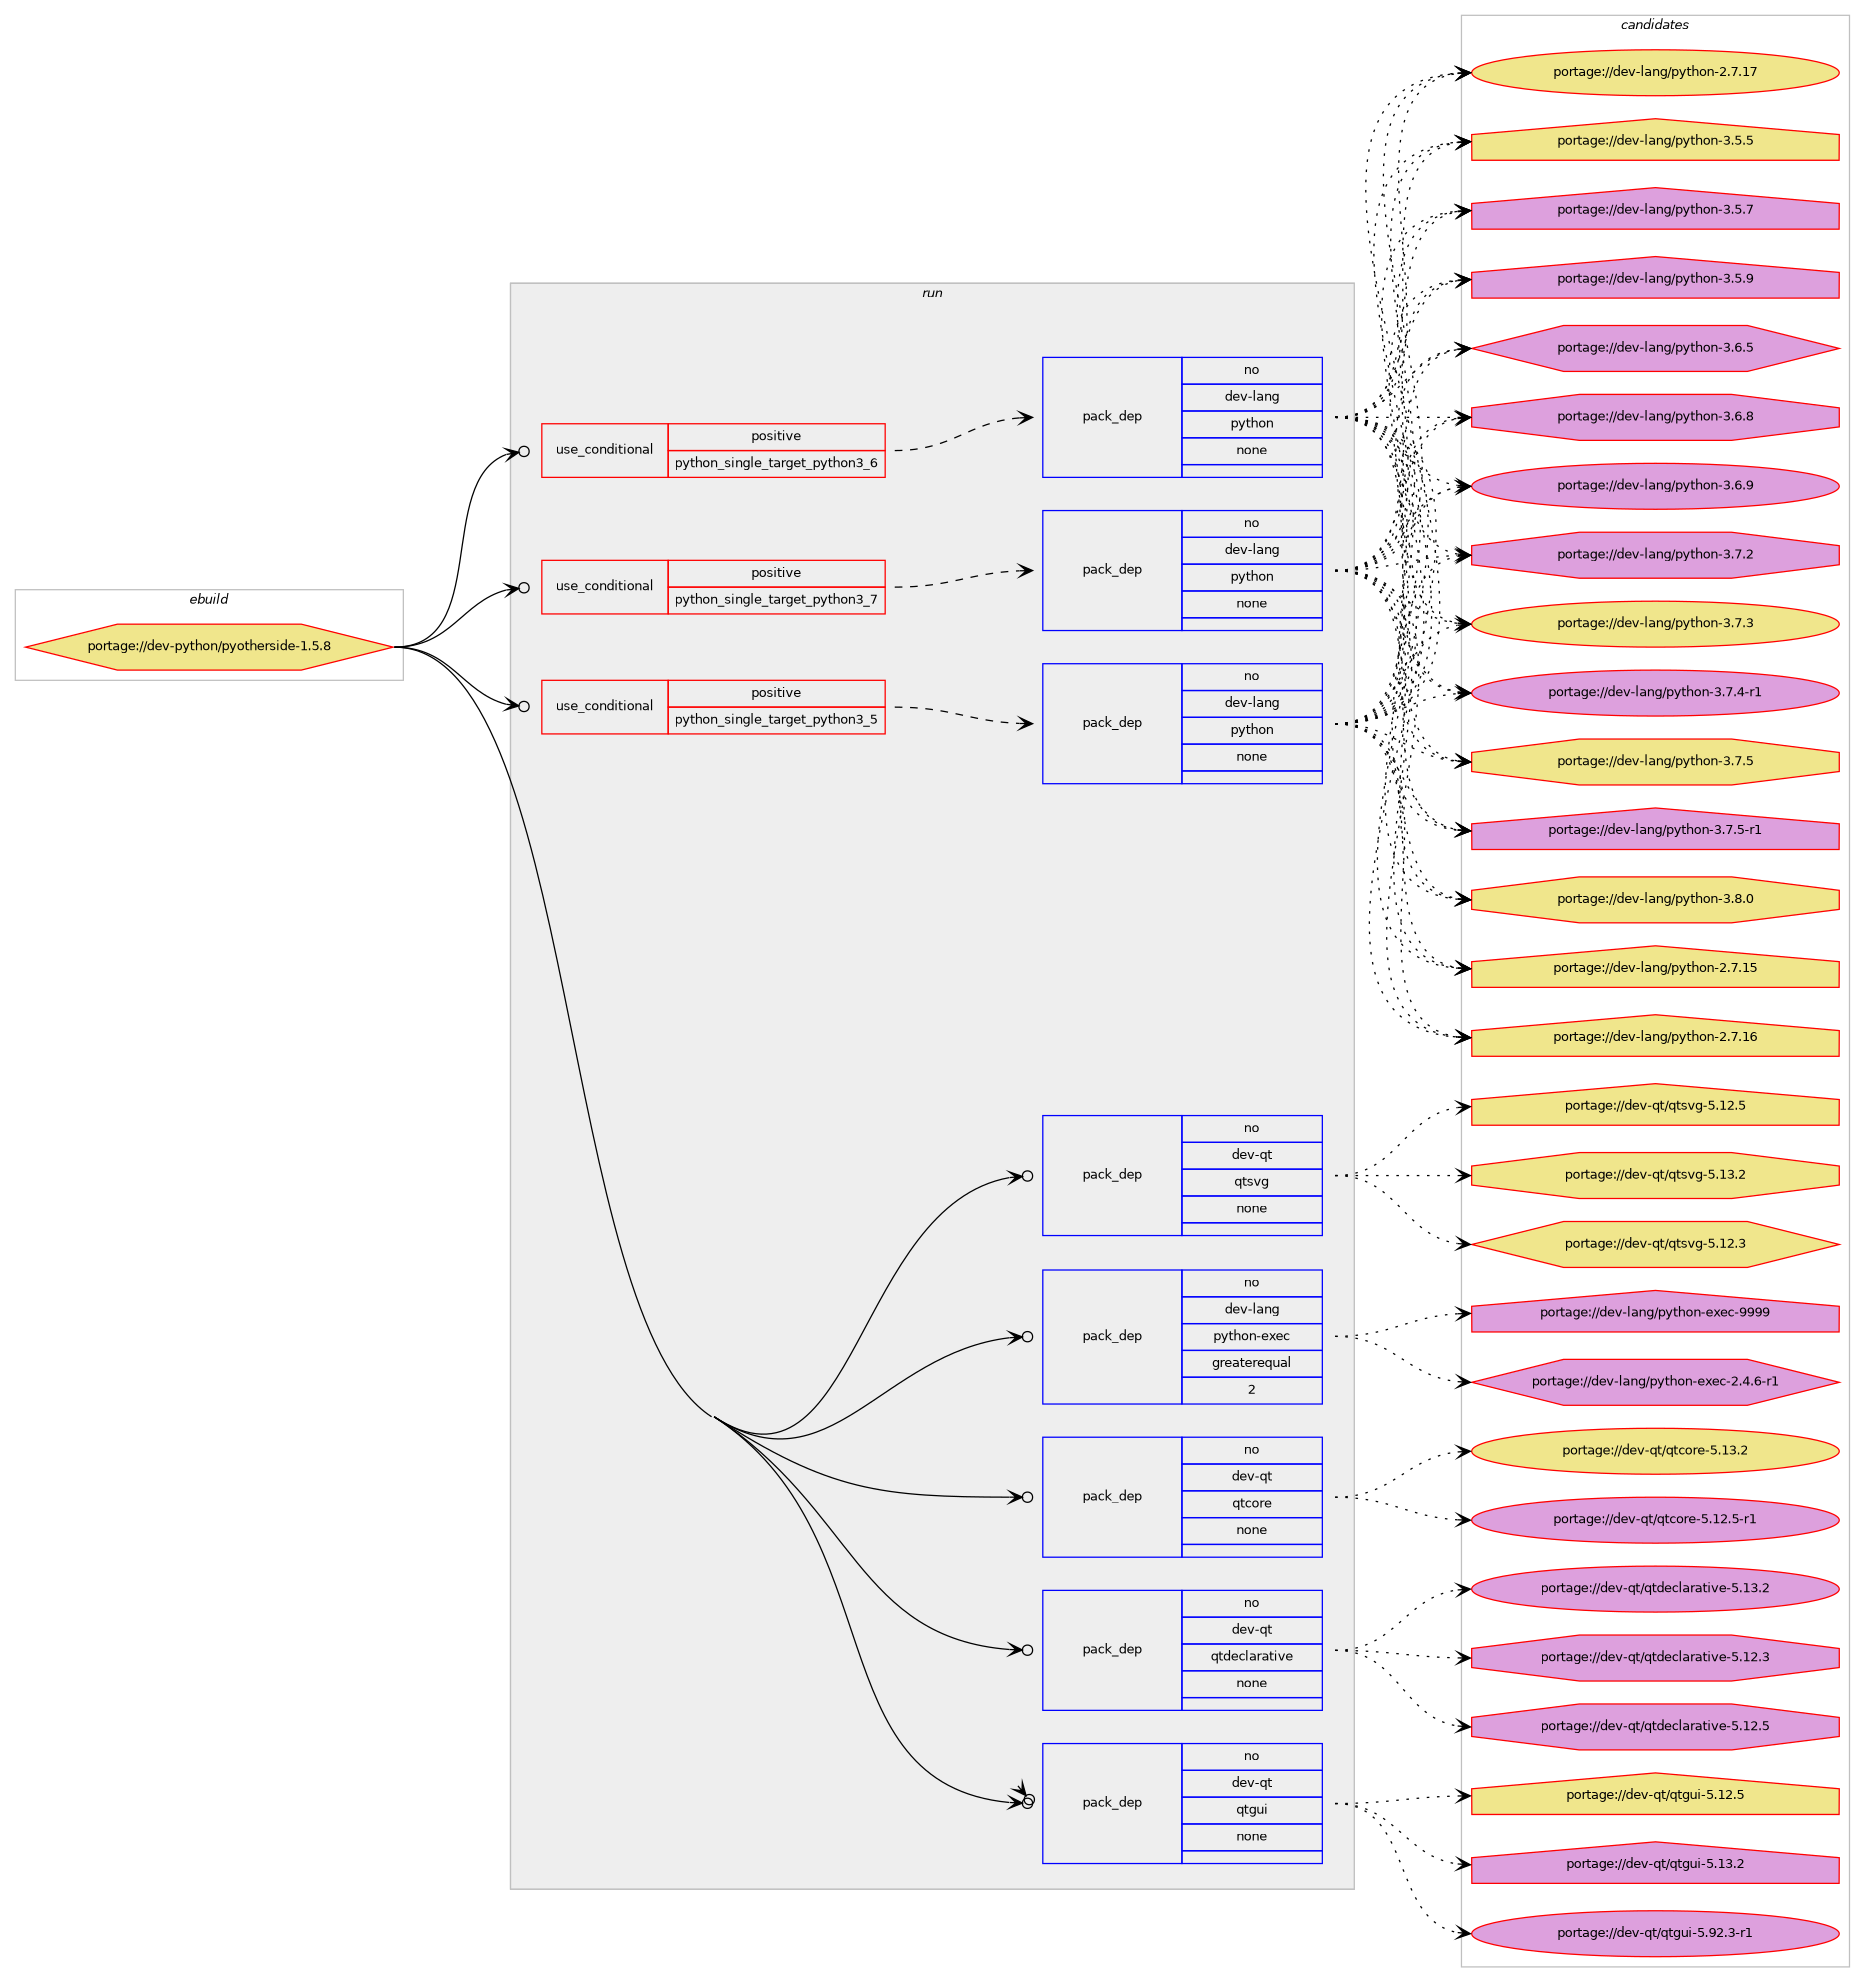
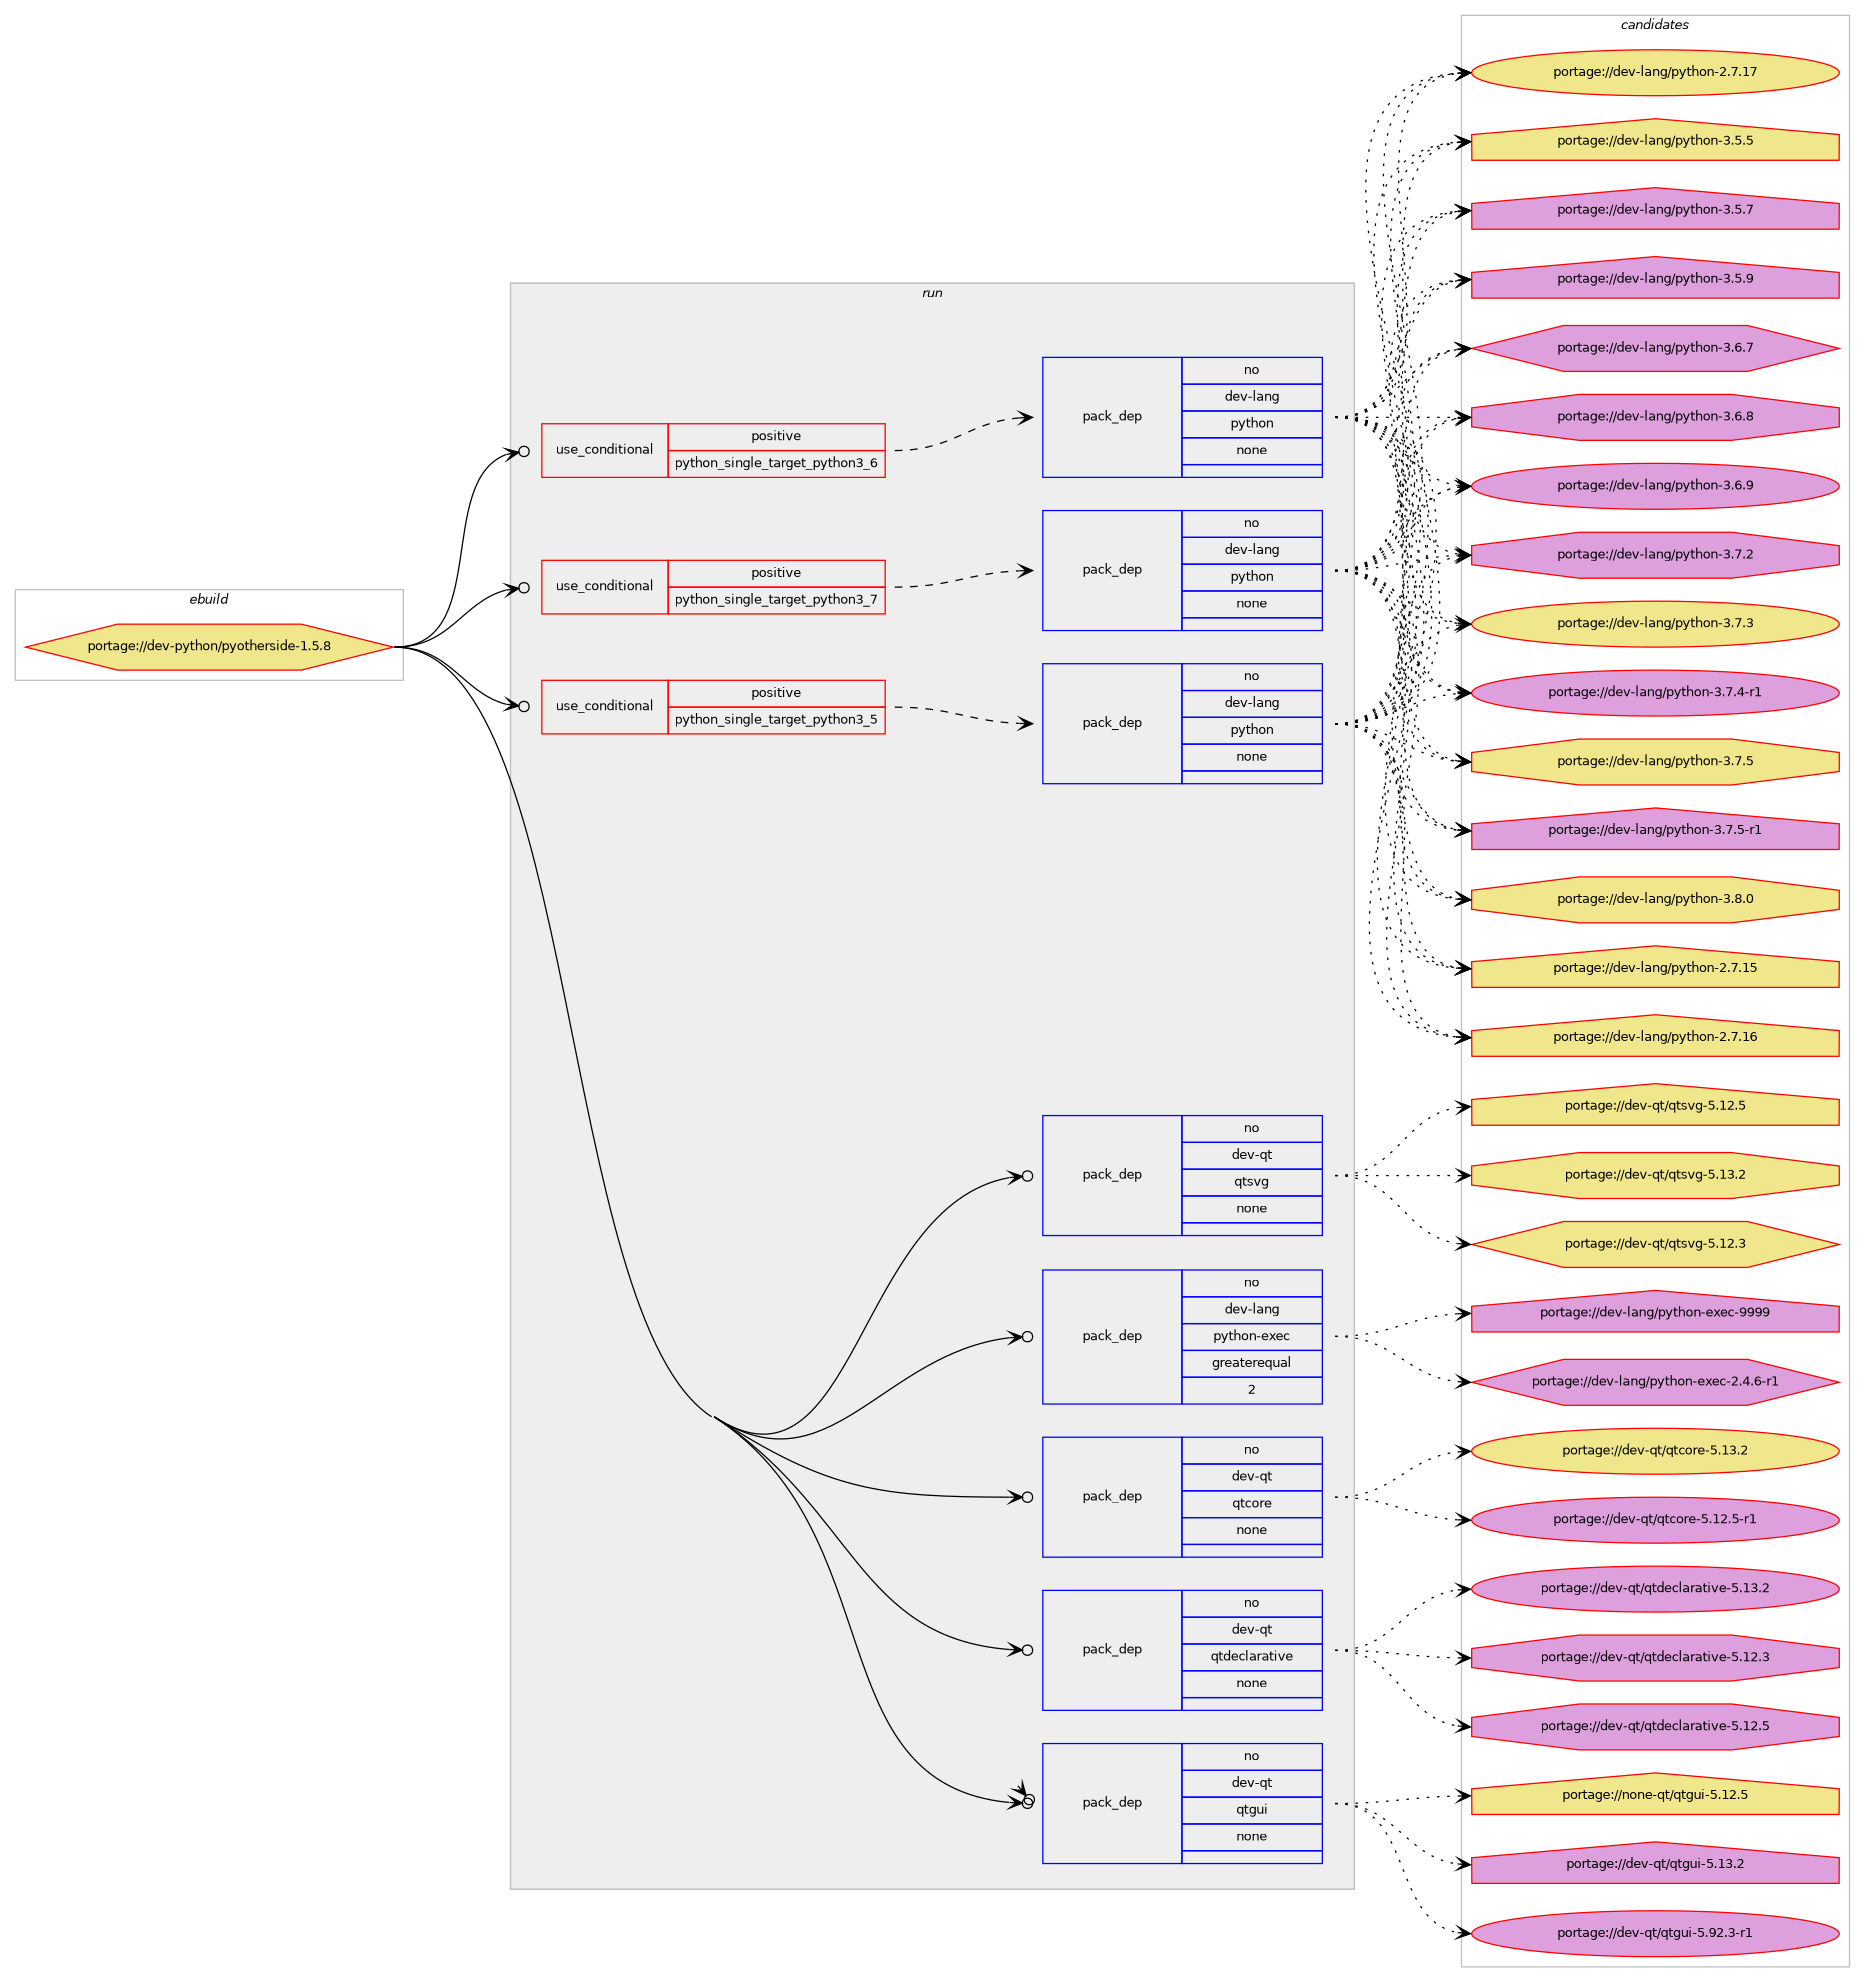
(1655, 348) -> (1655, 348)
(1655, 1796) -> (1655, 1796)
